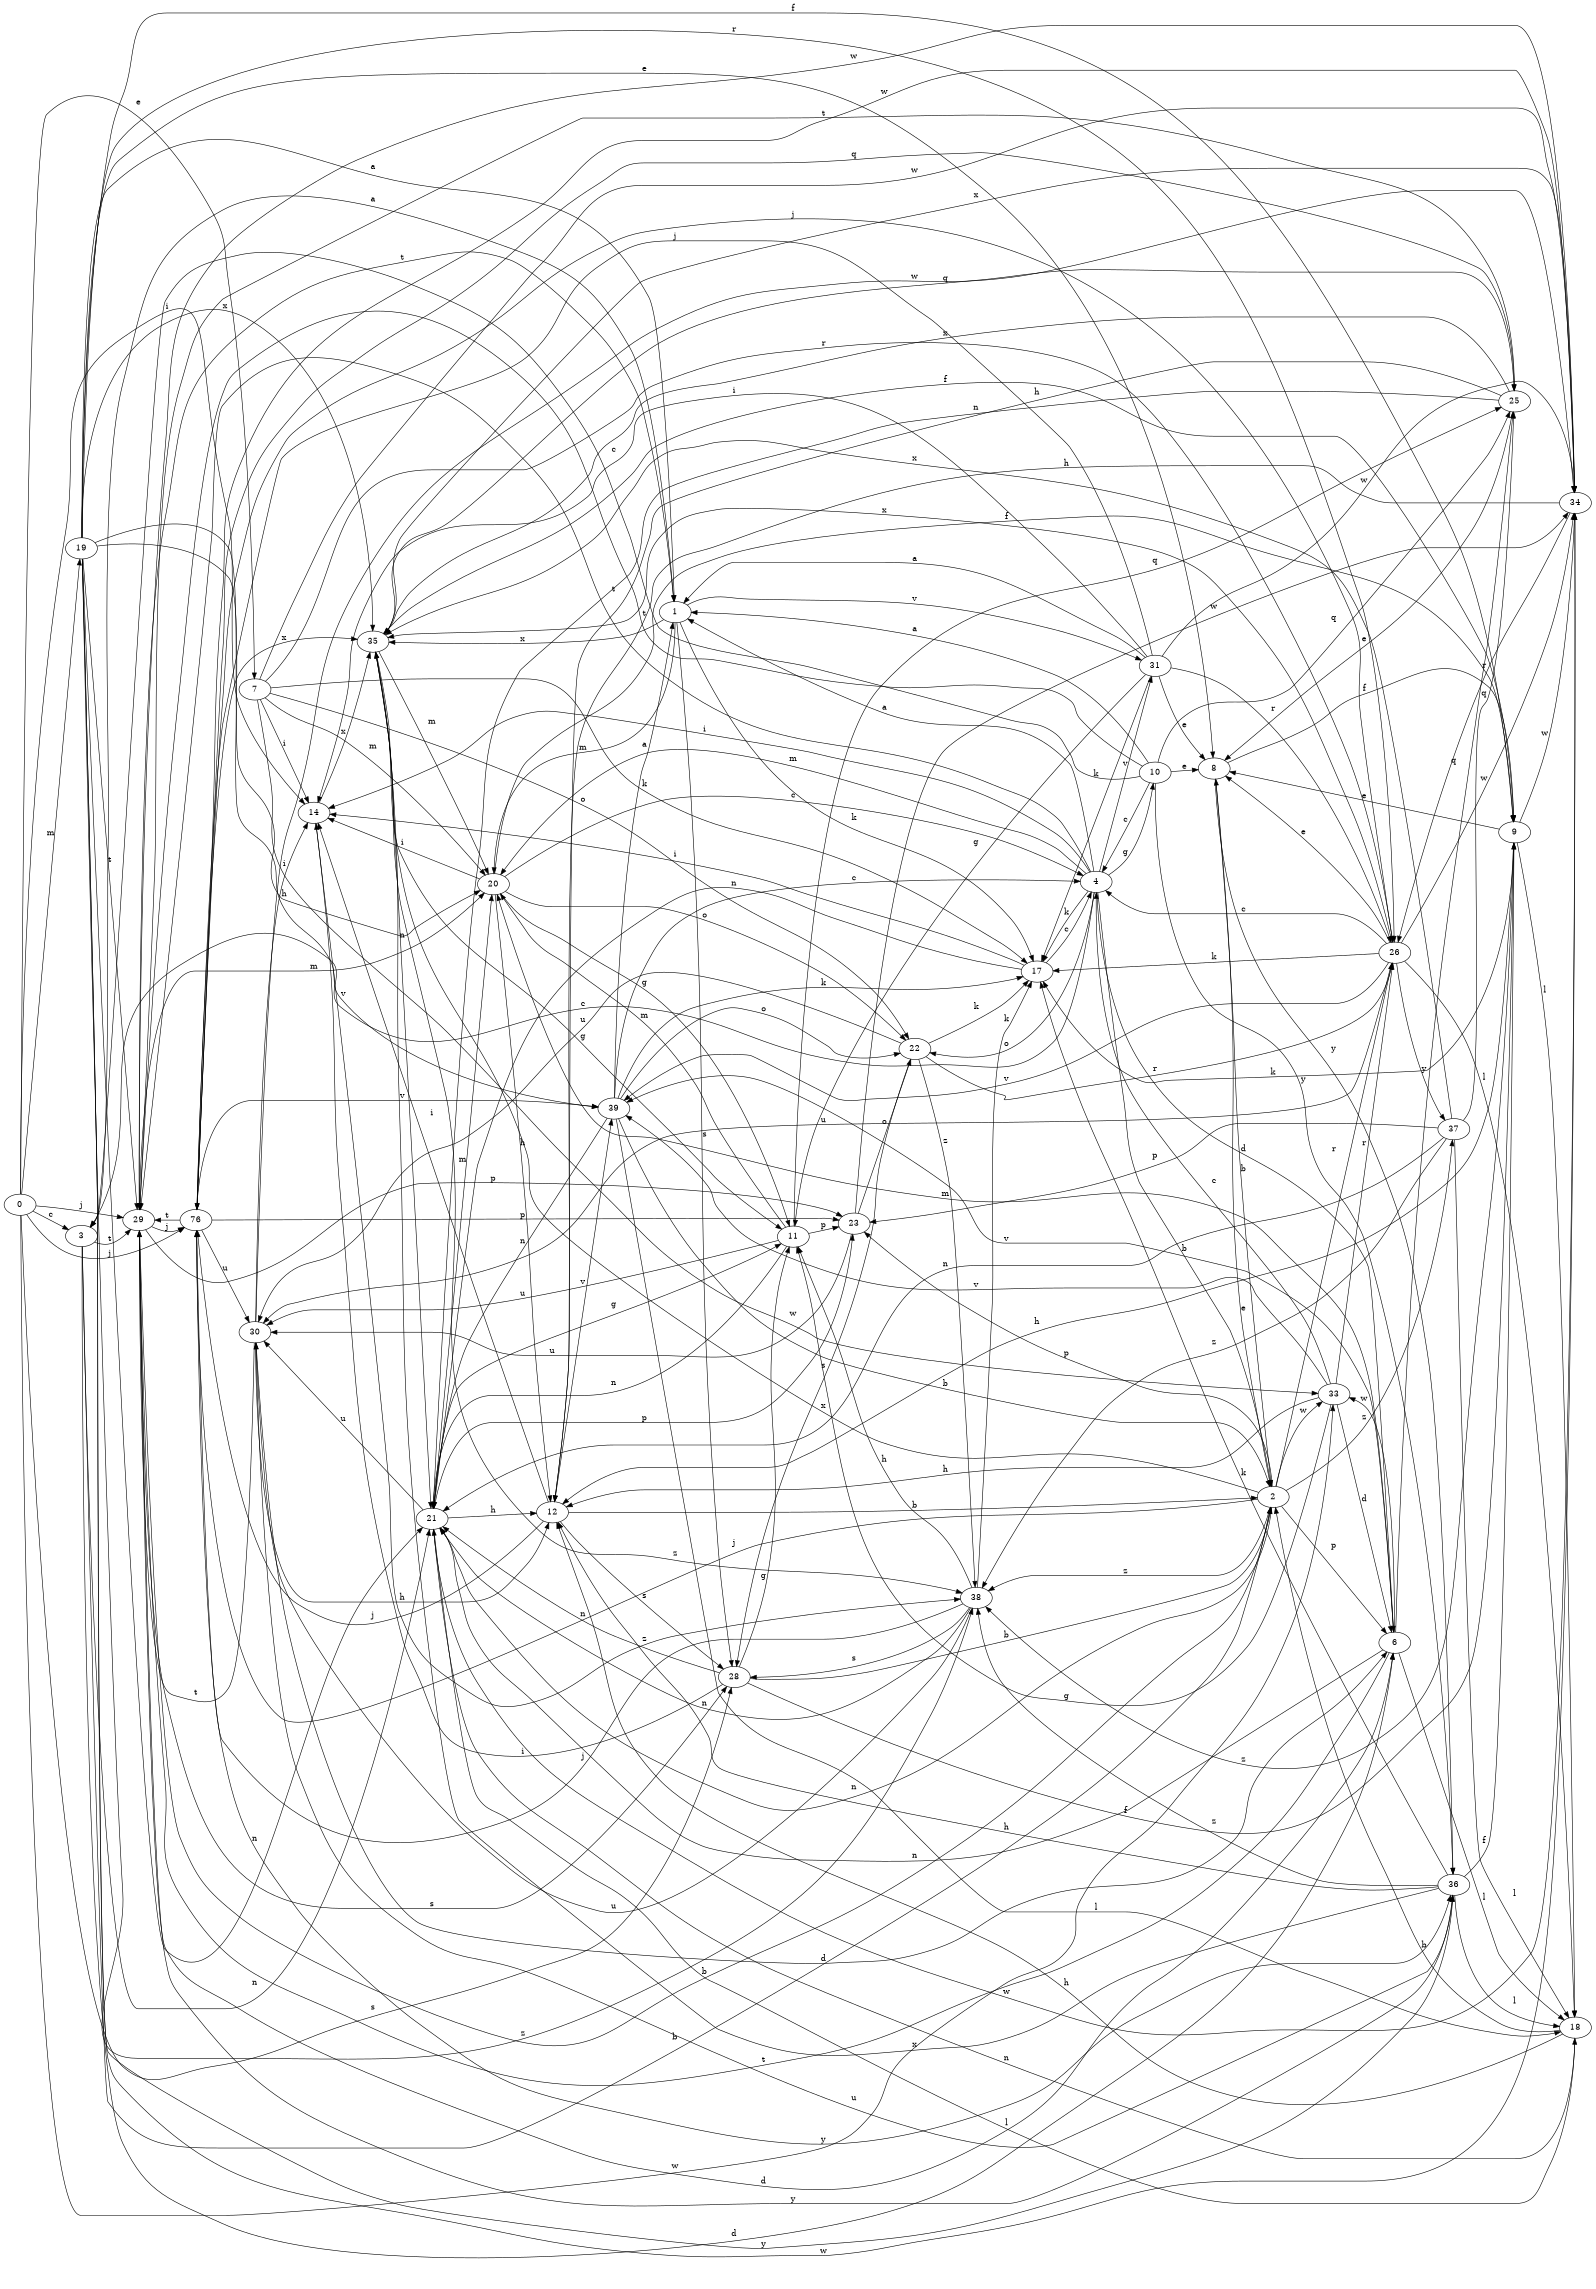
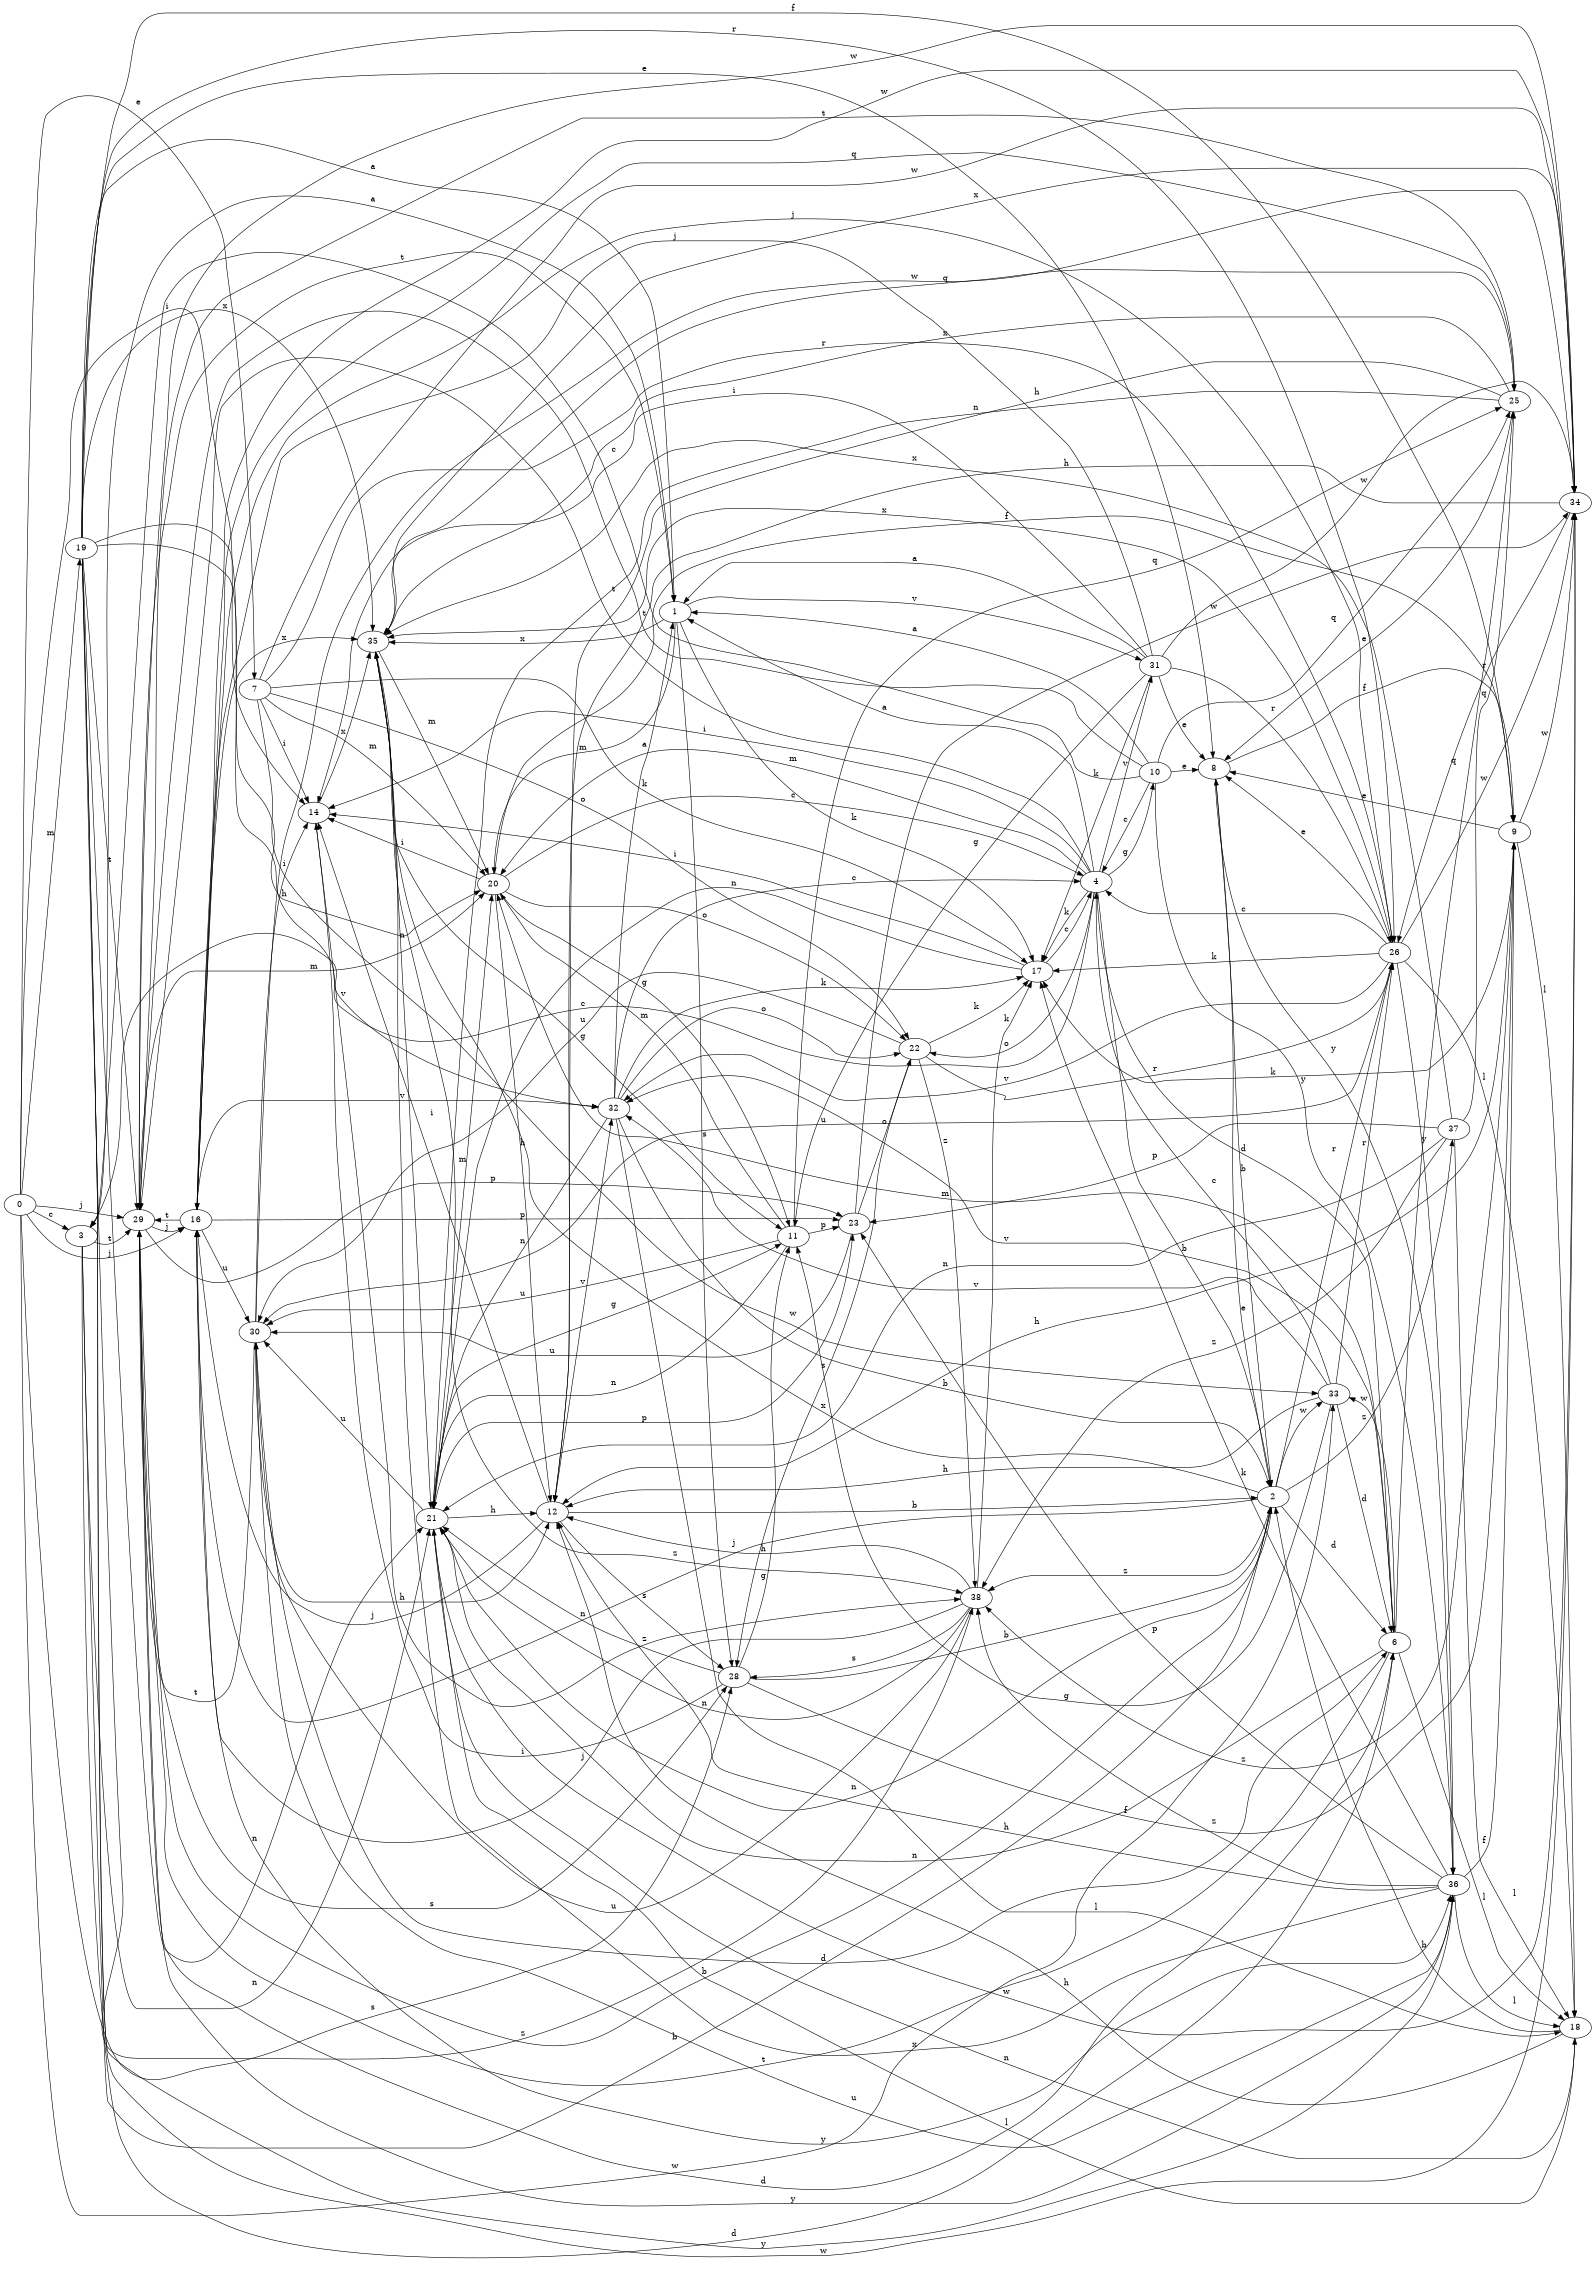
(1045, 385) -> none
(1412, 1042) -> (1441, 1415)
(614, 1109) -> (614, 1109)
(196, 1220) -> (196, 1220)
(1083, 1365) -> (1109, 1599)
(873, 1449) -> (776, 1553)
(1334, 1546) -> (1334, 1546)
